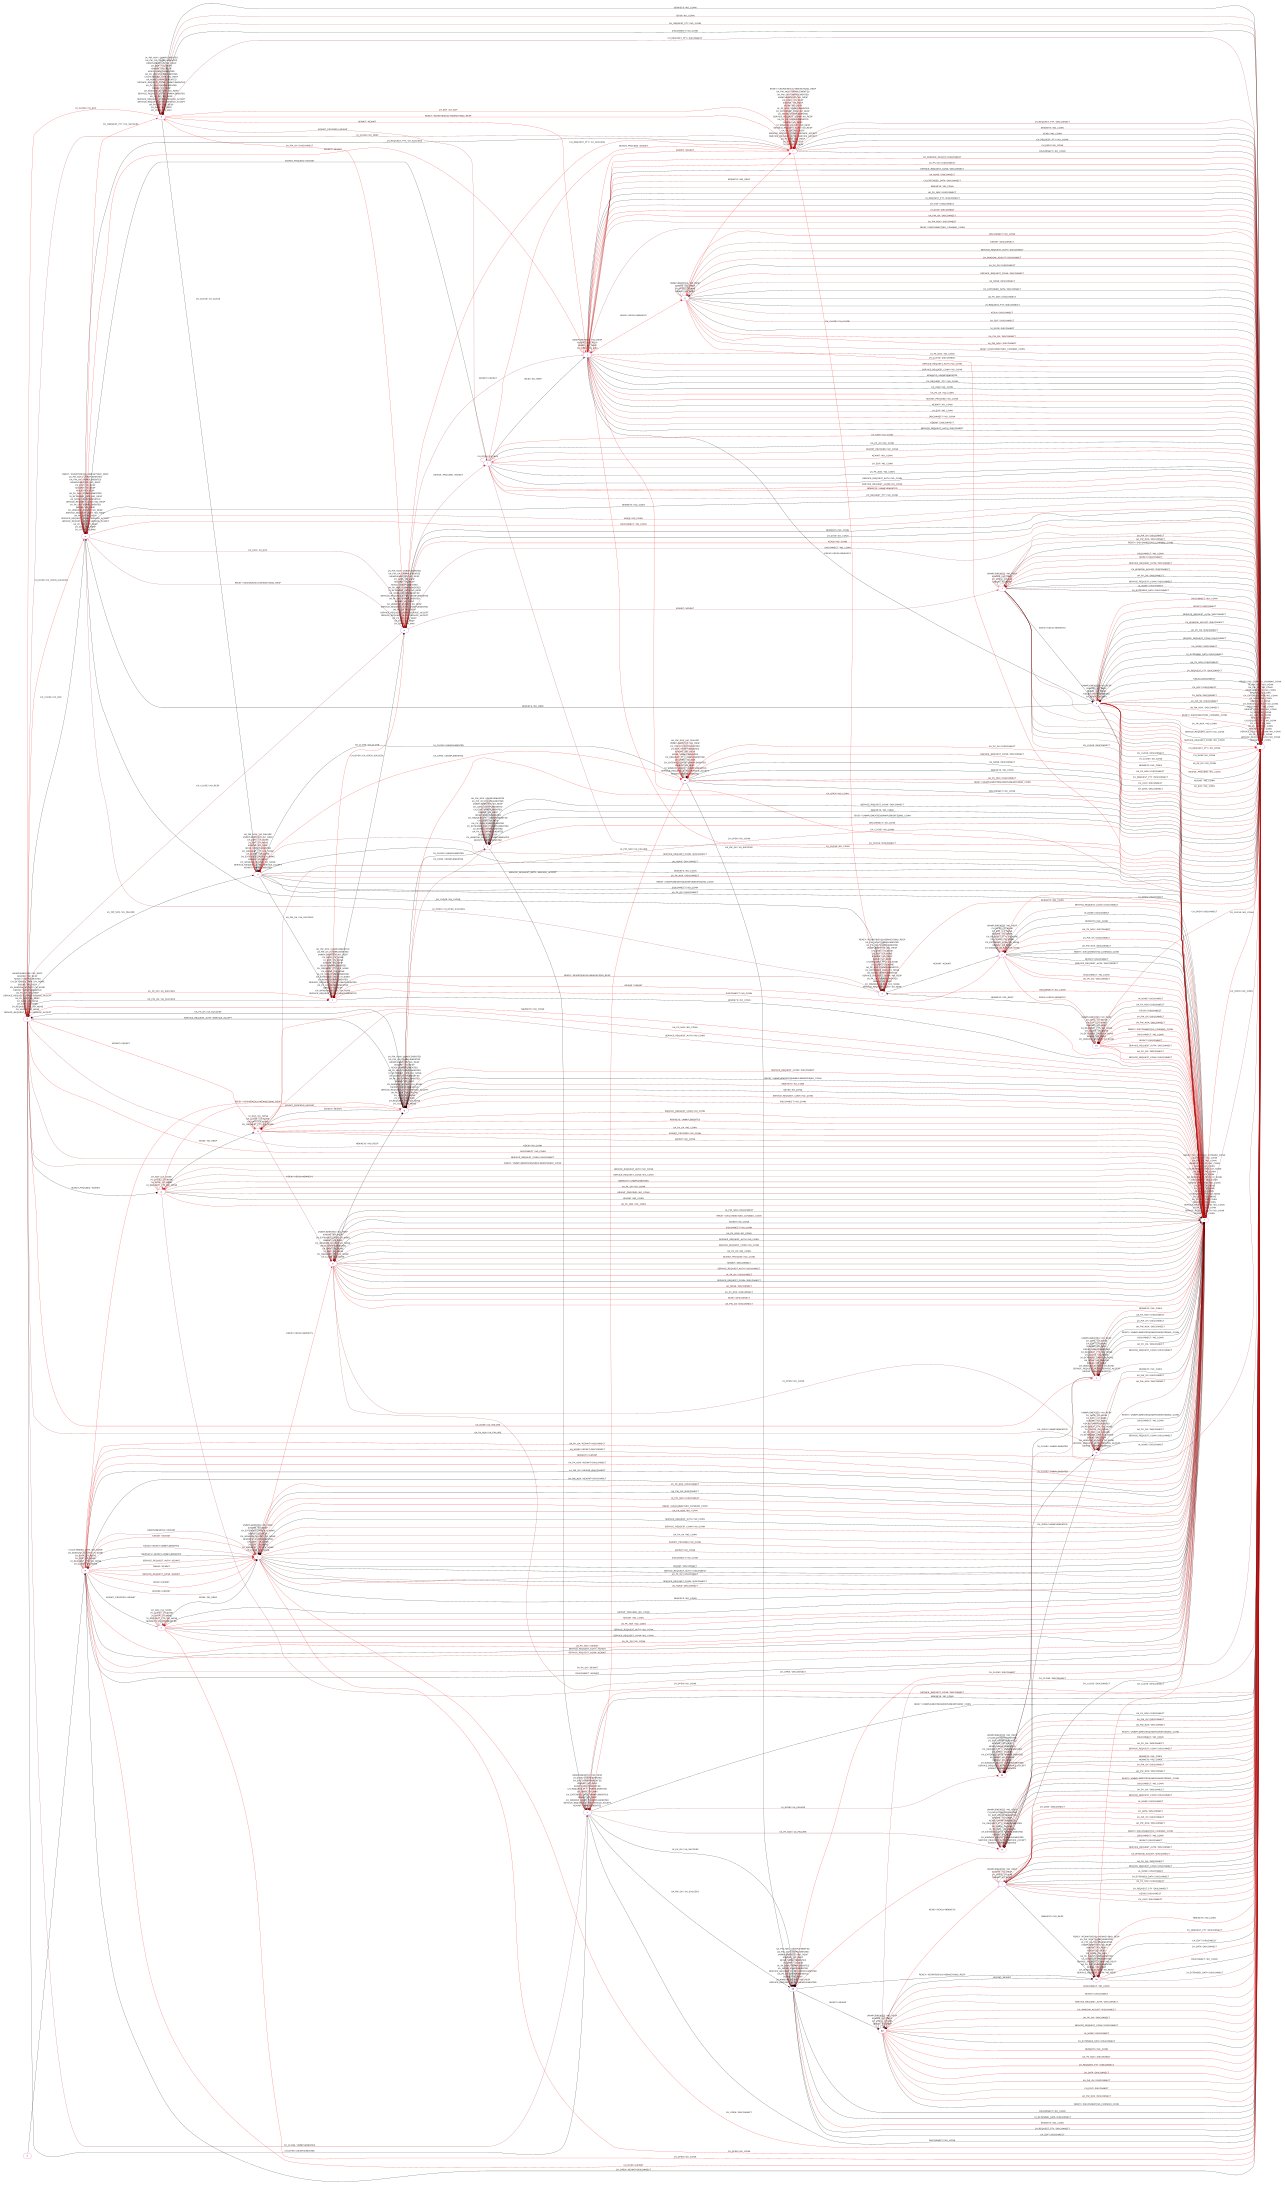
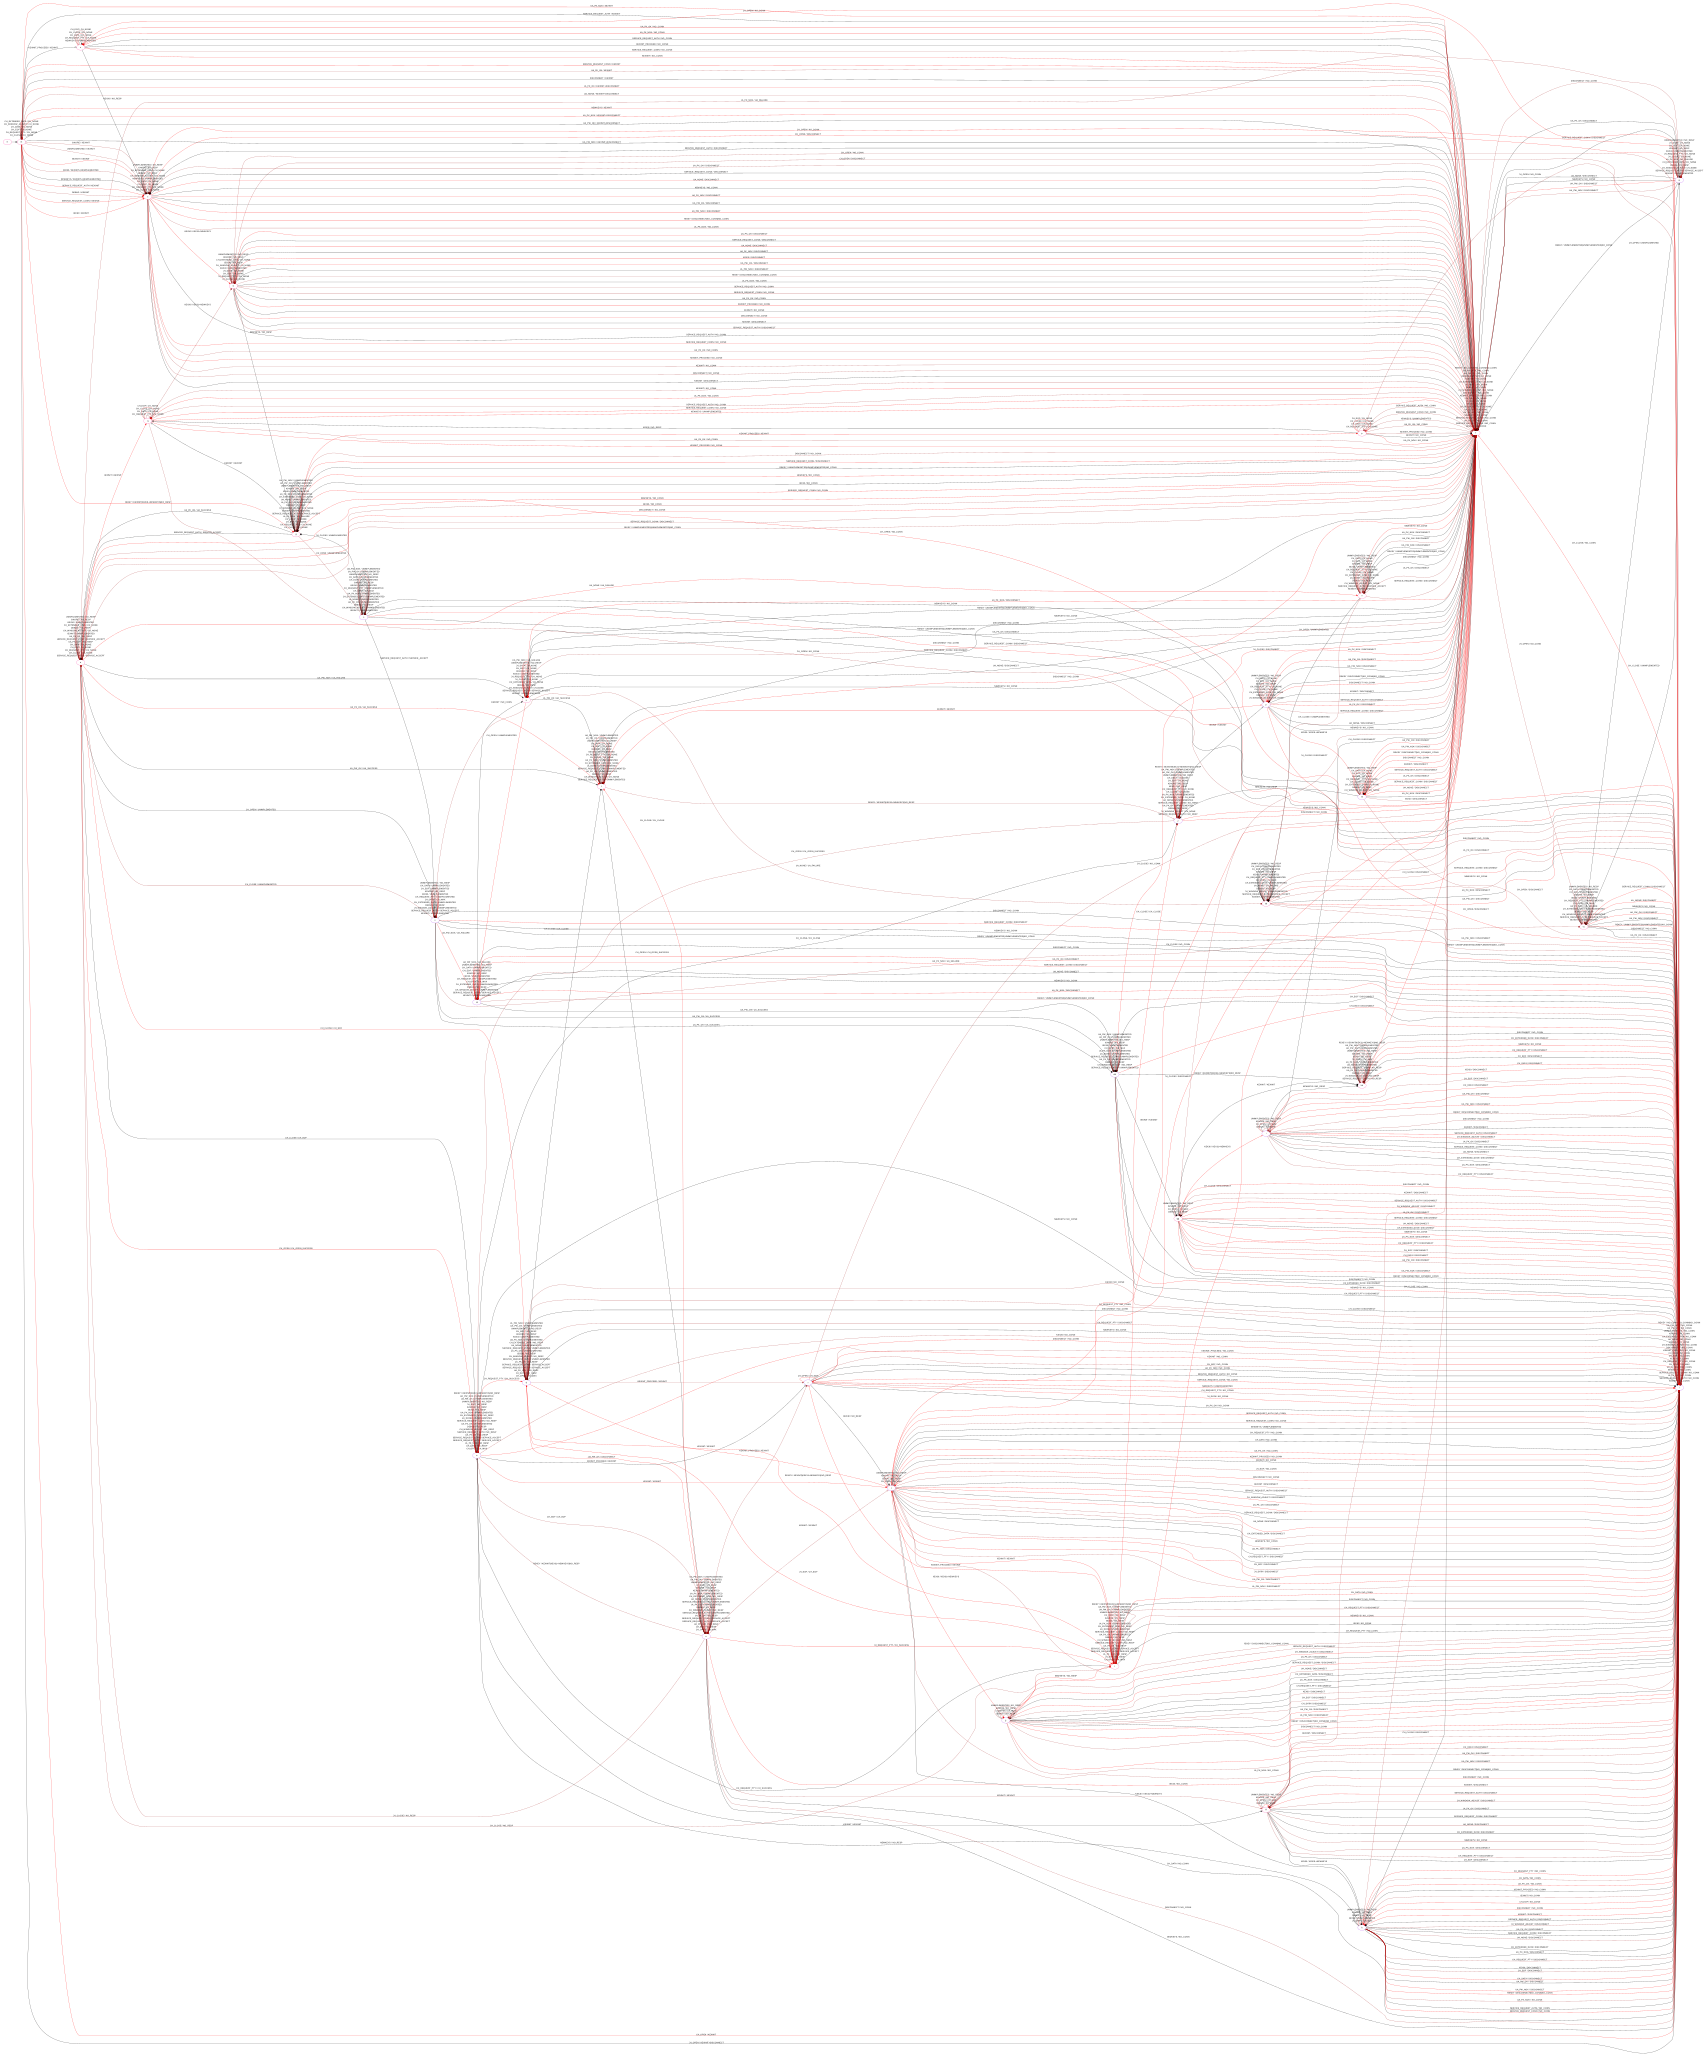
(209, 495) -> (558, 1085)
(448, 745) -> (502, 702)
(1254, 987) -> (1515, 682)
(34, 1165) -> none
none -> (749, 1822)
